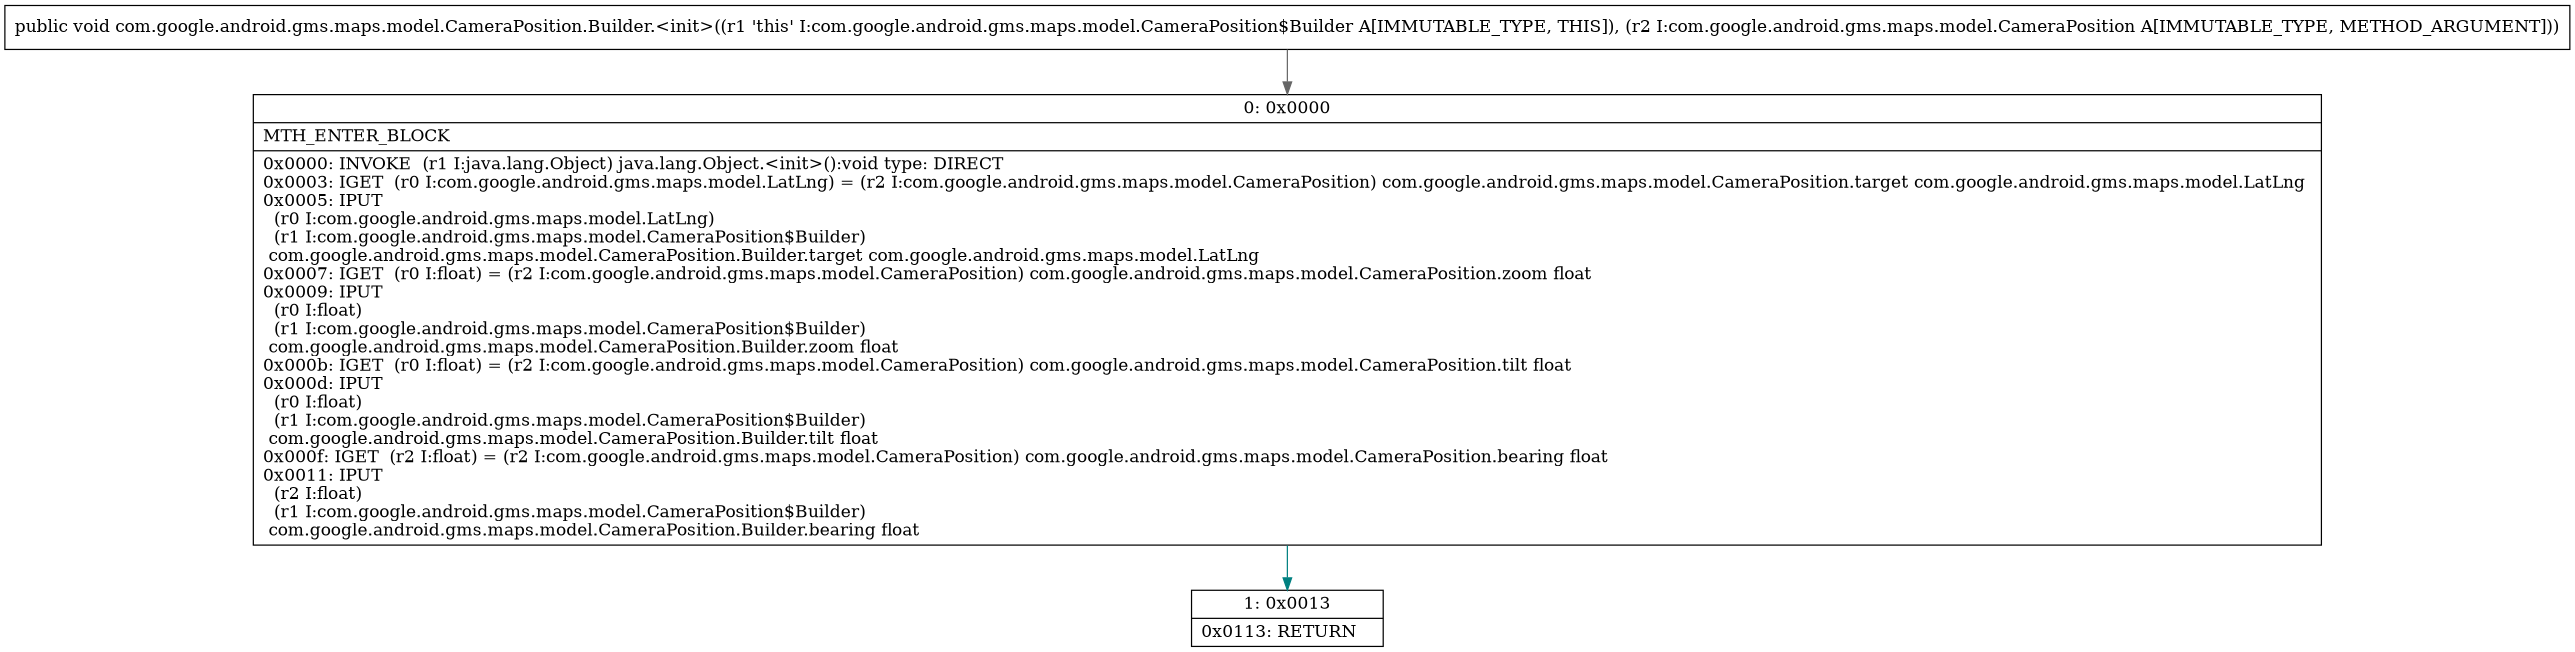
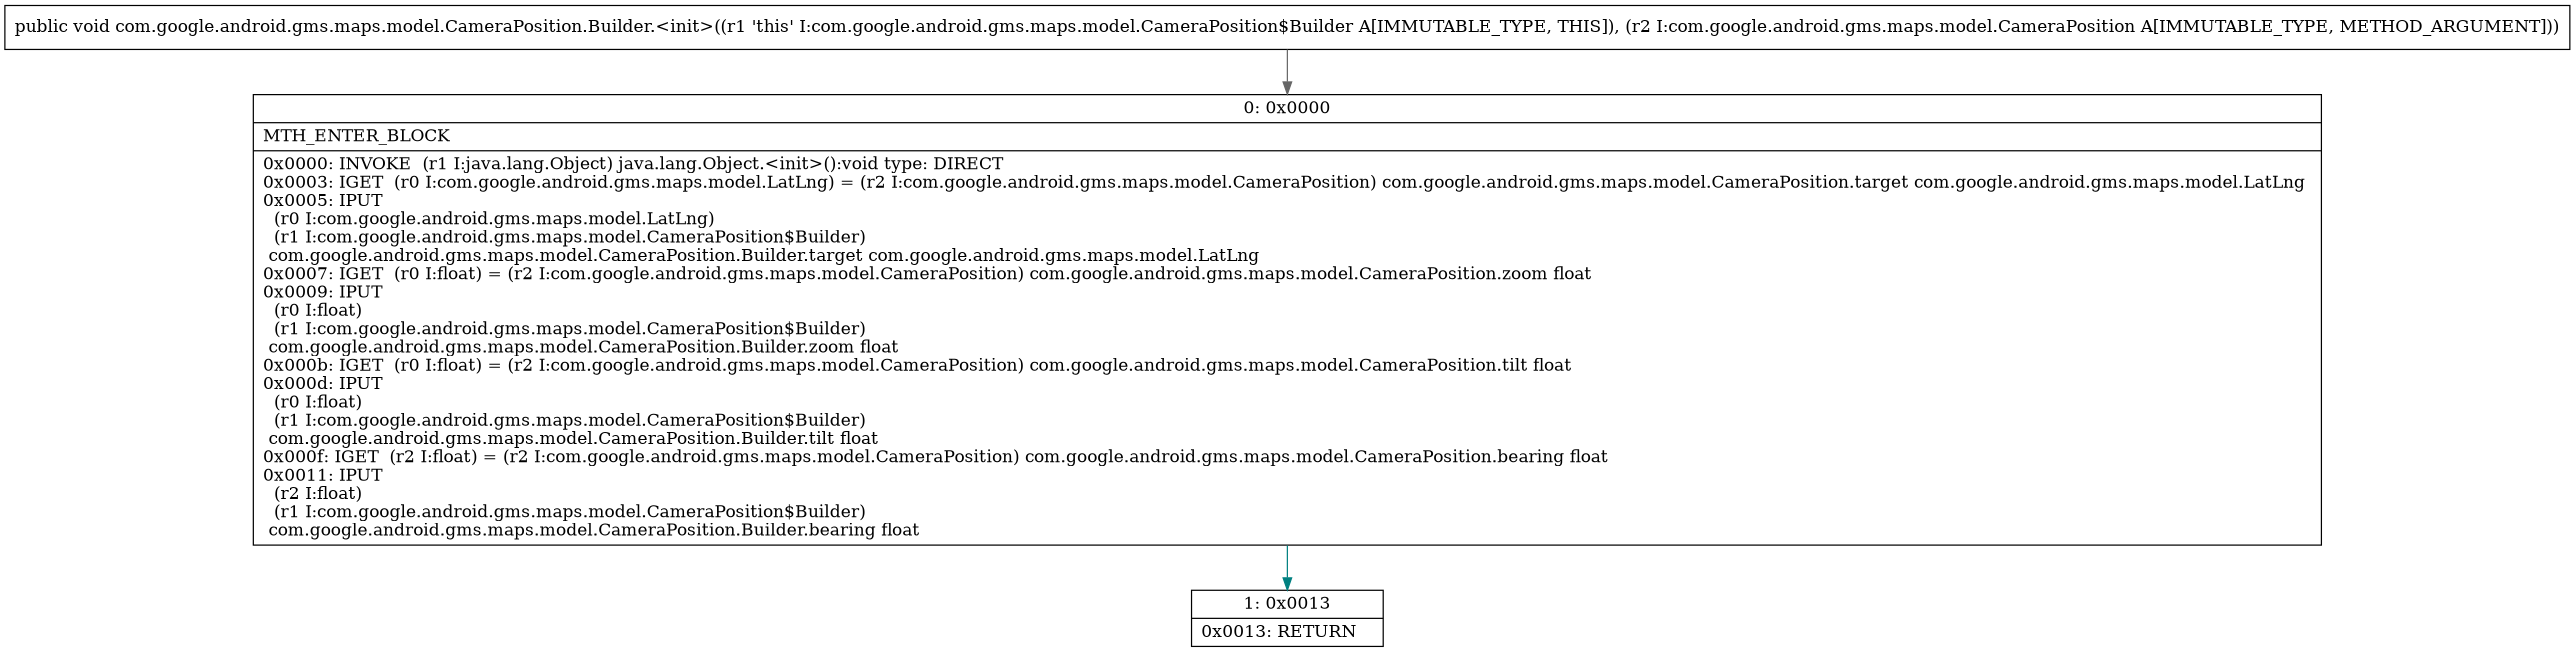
(1287, 632) -> (1287, 632)
